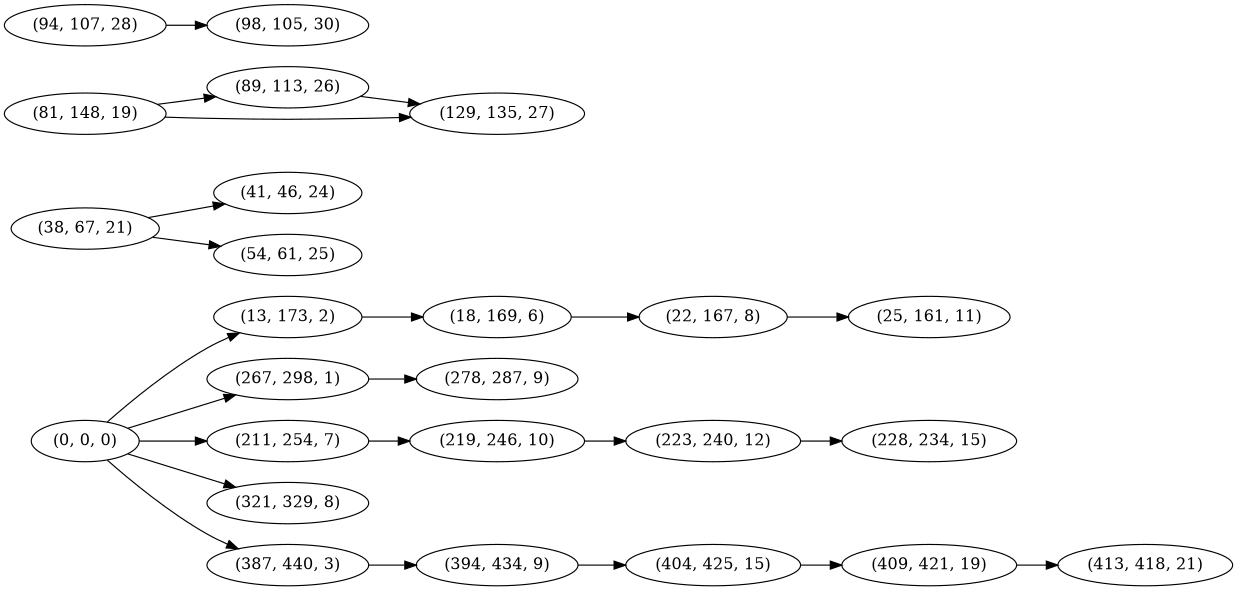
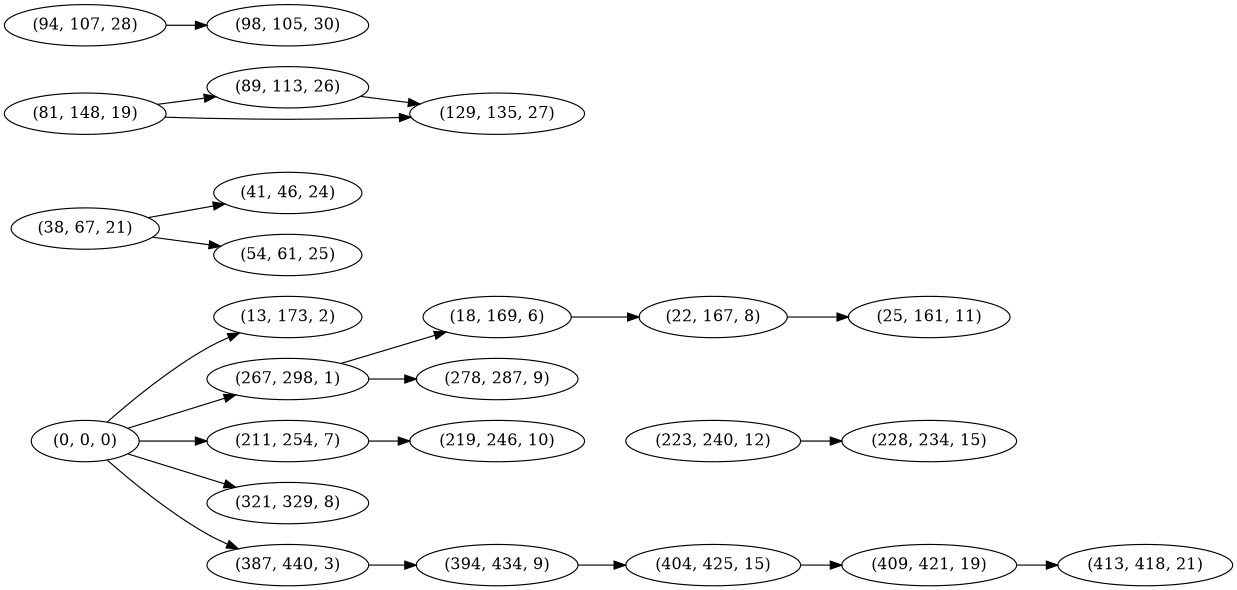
(387, 317) -> (388, 349)
(599, 441) -> none
